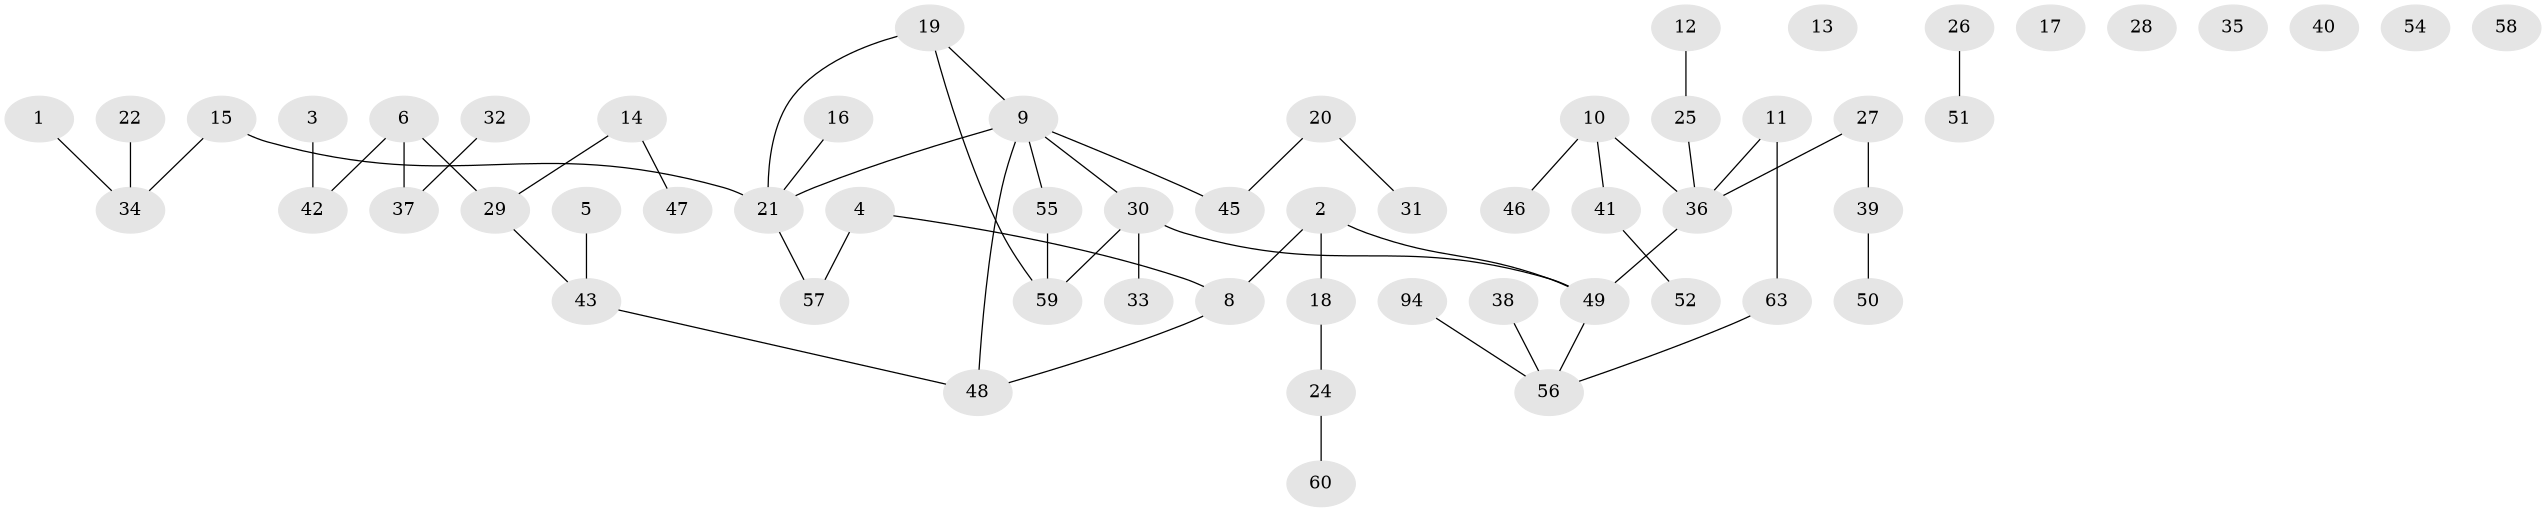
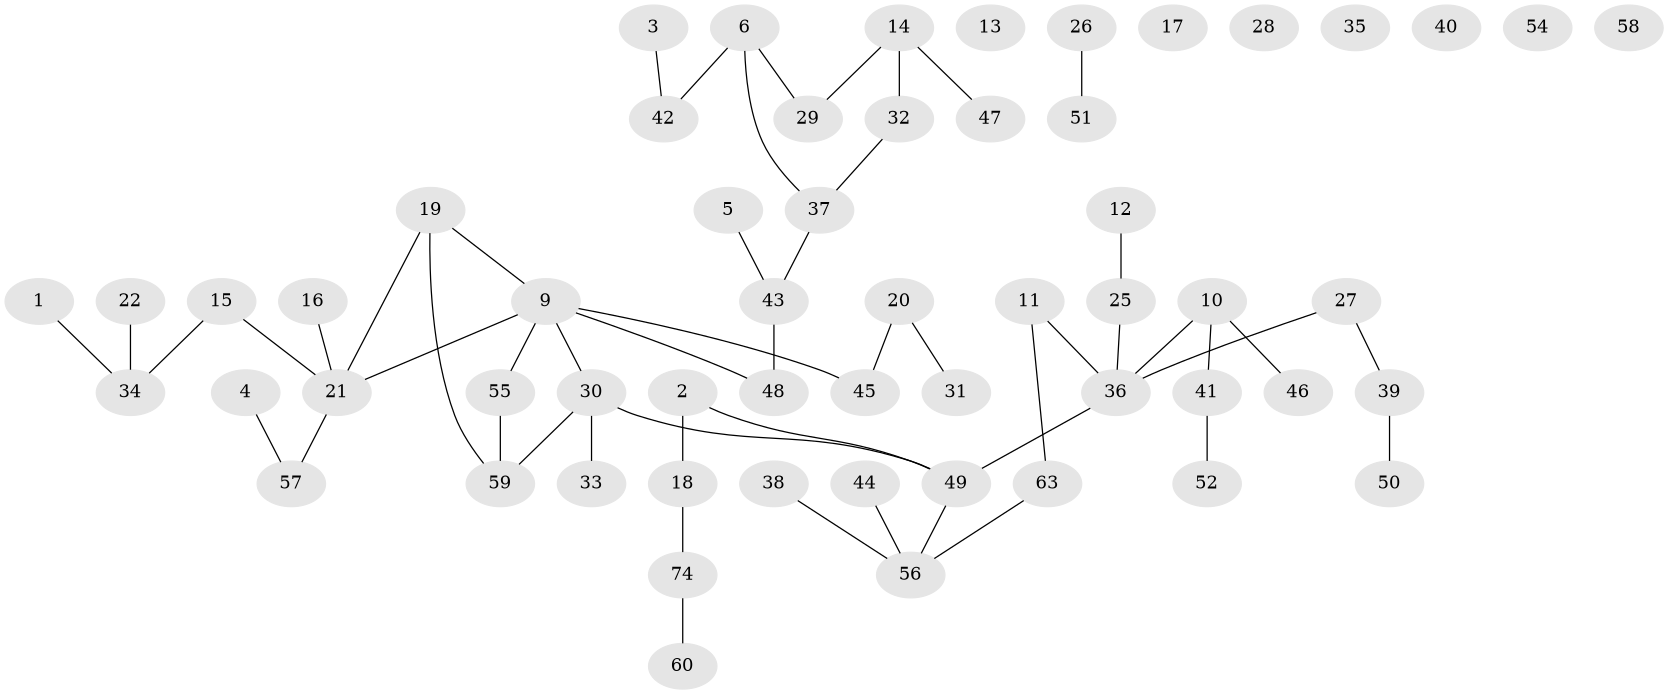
none -> (899, 74)
(541, 256) -> (797, 256)
(1230, 301) -> none
(1412, 301) -> (865, 484)
(1321, 393) -> (683, 575)
